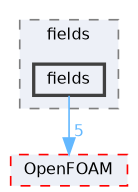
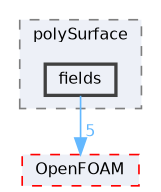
(69, 35) -> (81, 35)
